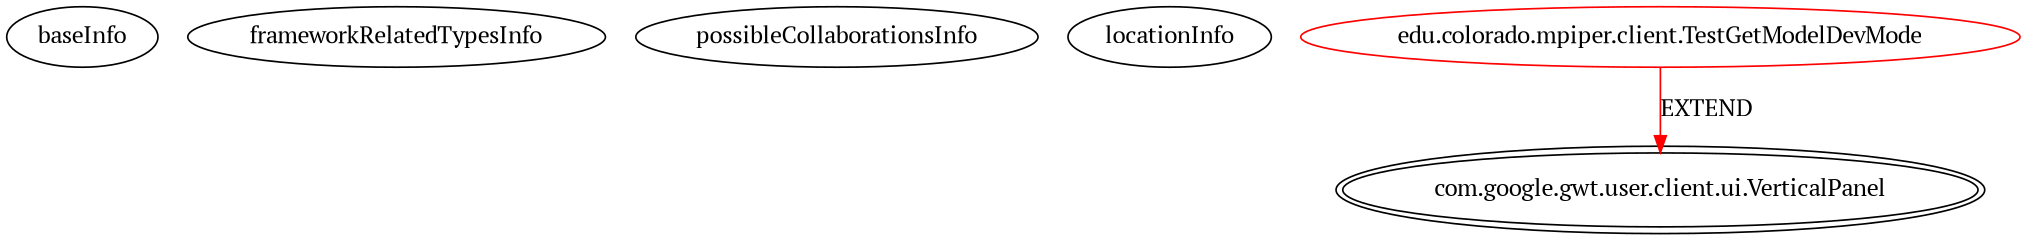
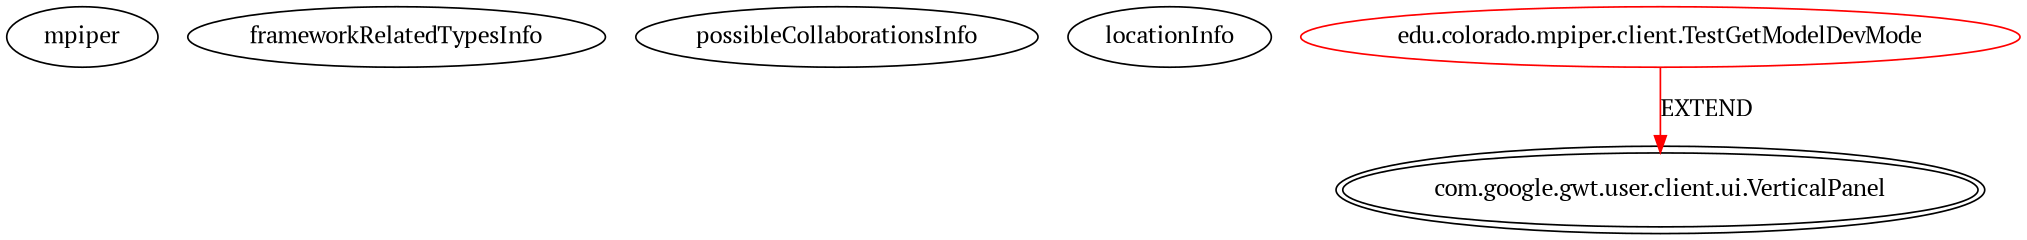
(82, 37) -> (82, 37)
